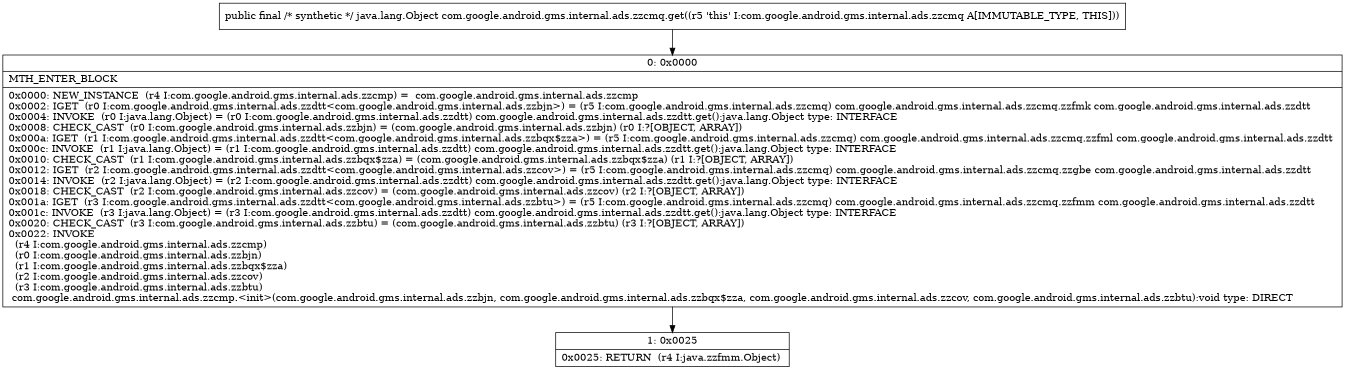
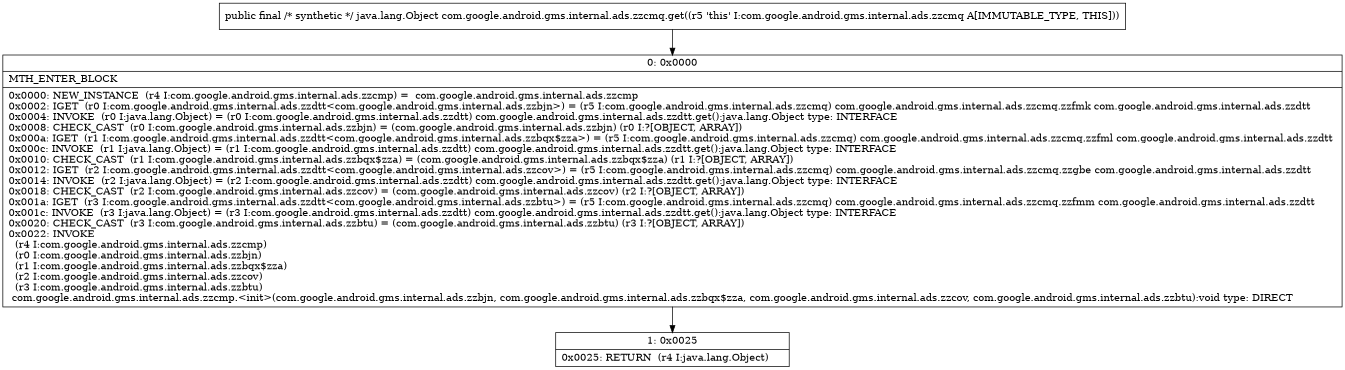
(672, 358) -> (667, 358)
